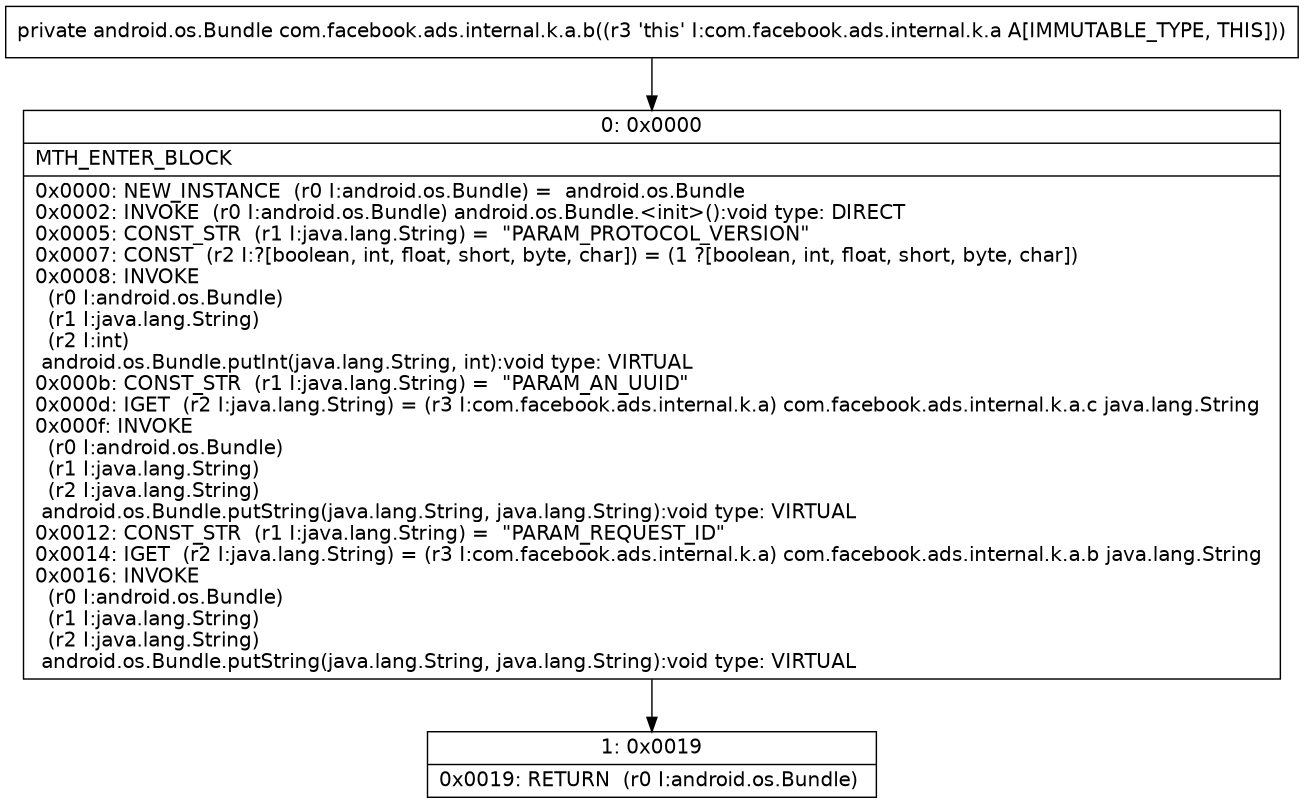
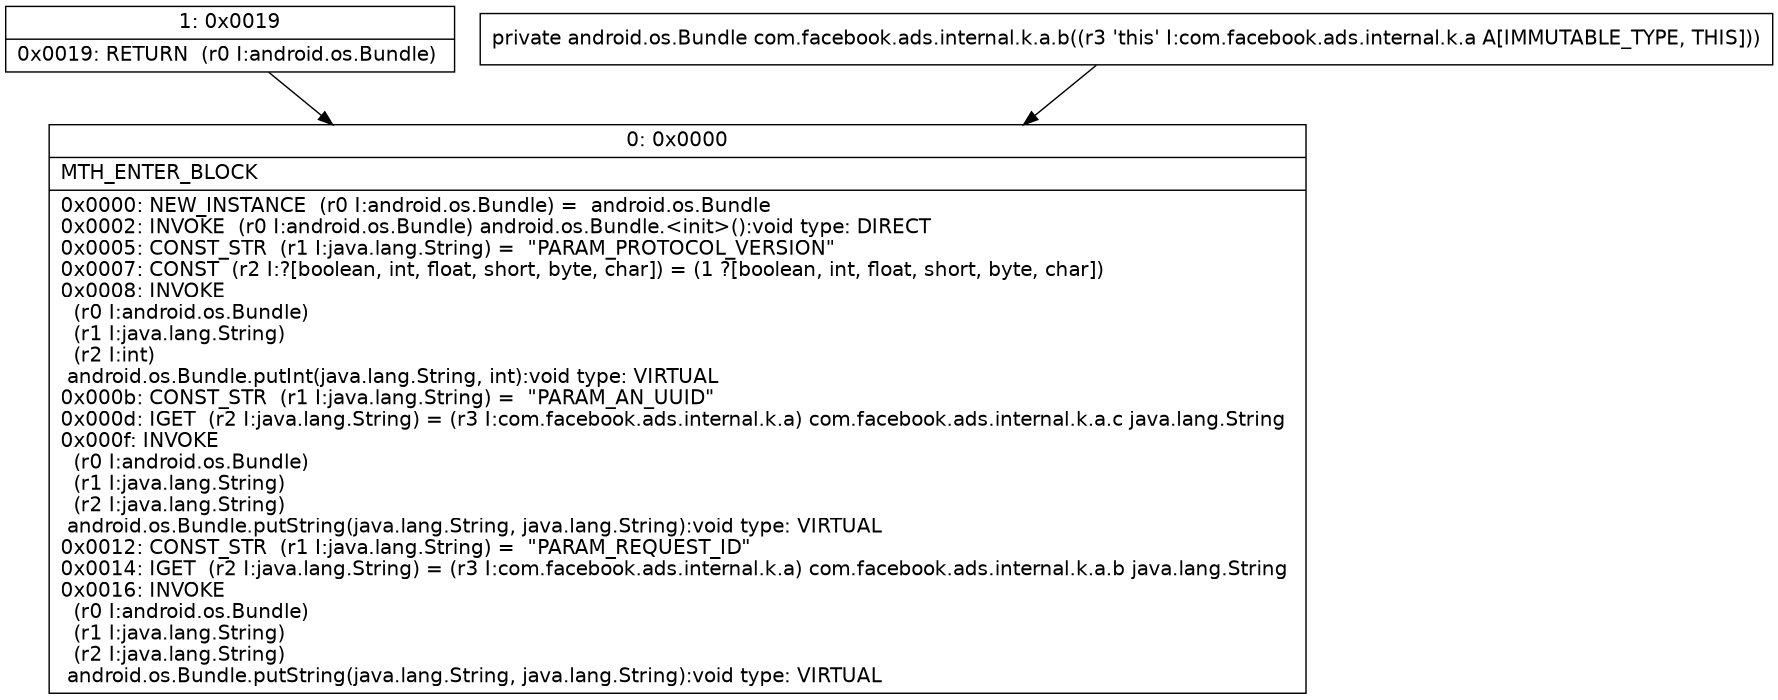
(652, 698) -> (295, 94)
